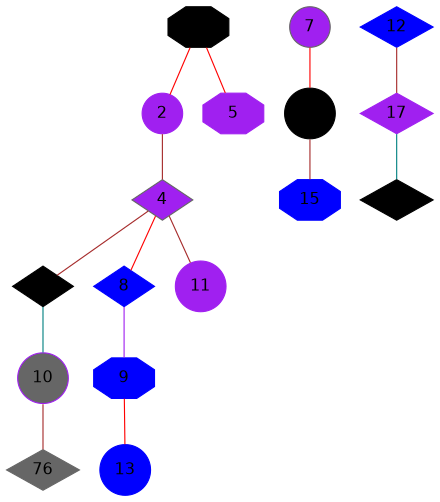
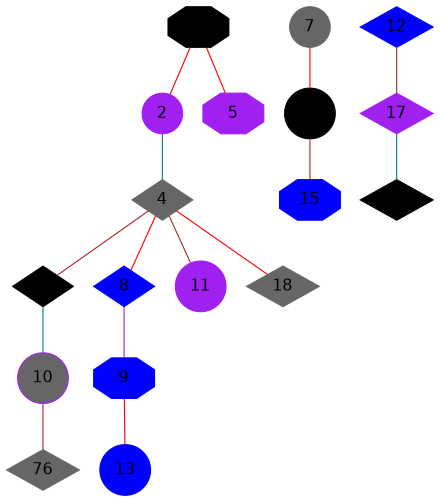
(310, 27) -> (310, 27)
(162, 157) -> (162, 157)
(162, 200) -> (162, 200)
none -> (283, 286)
